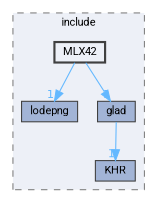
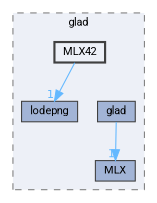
(79, 23) -> (79, 23)
(95, 77) -> none
(115, 171) -> (115, 171)
